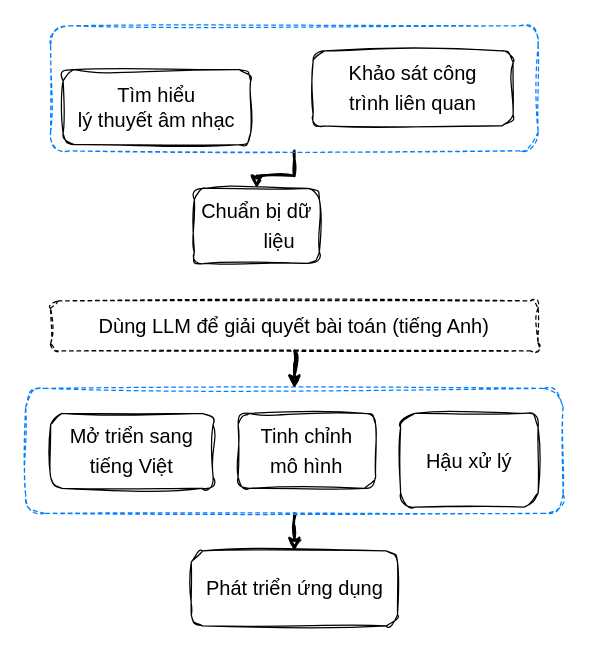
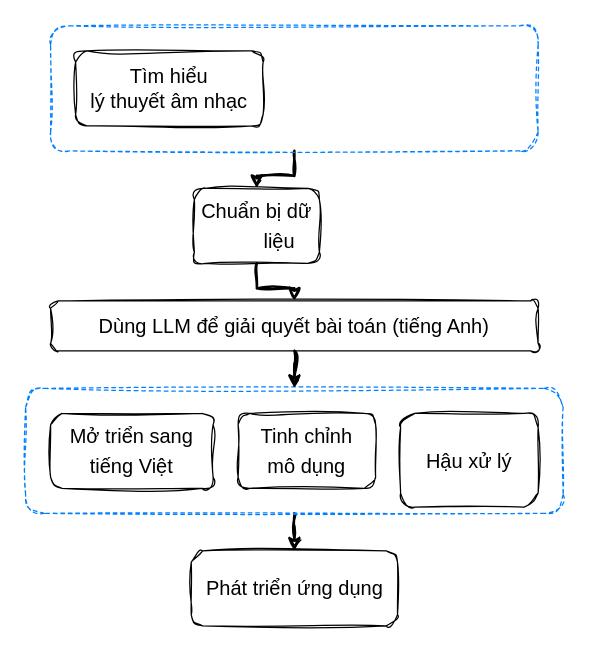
(413, 88) -> none
(157, 107) -> (169, 88)
none -> (265, 288)
(294, 326) -> (294, 326)
(307, 451) -> (307, 451)
